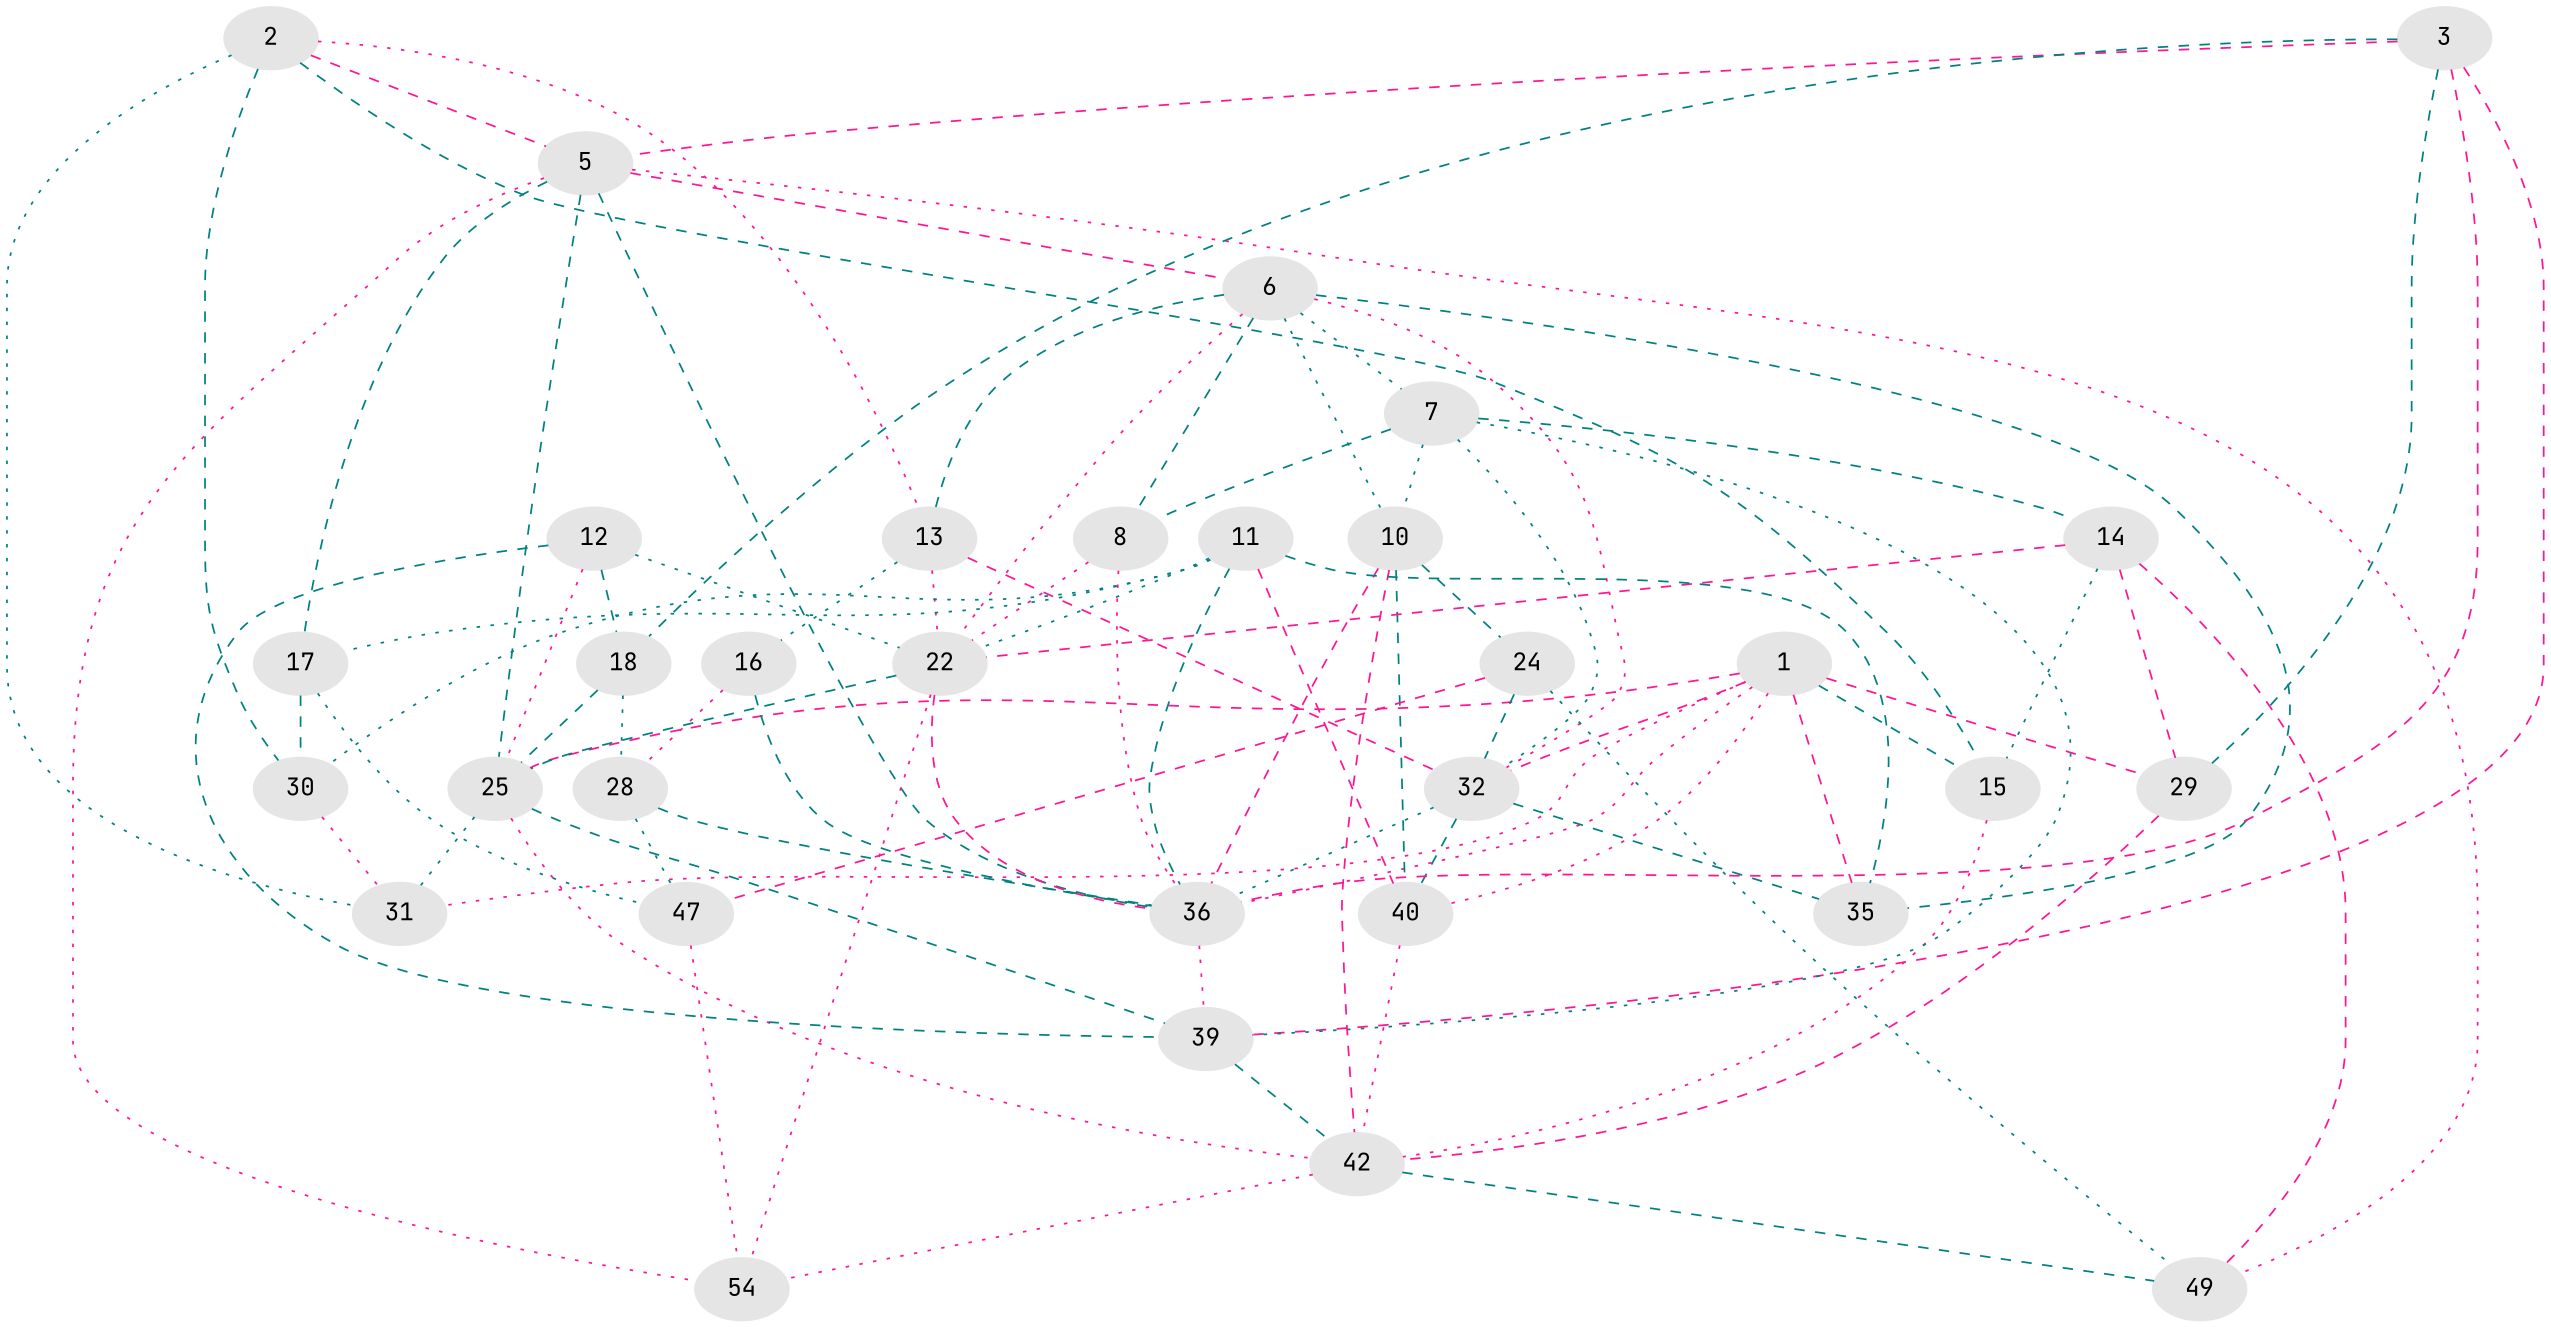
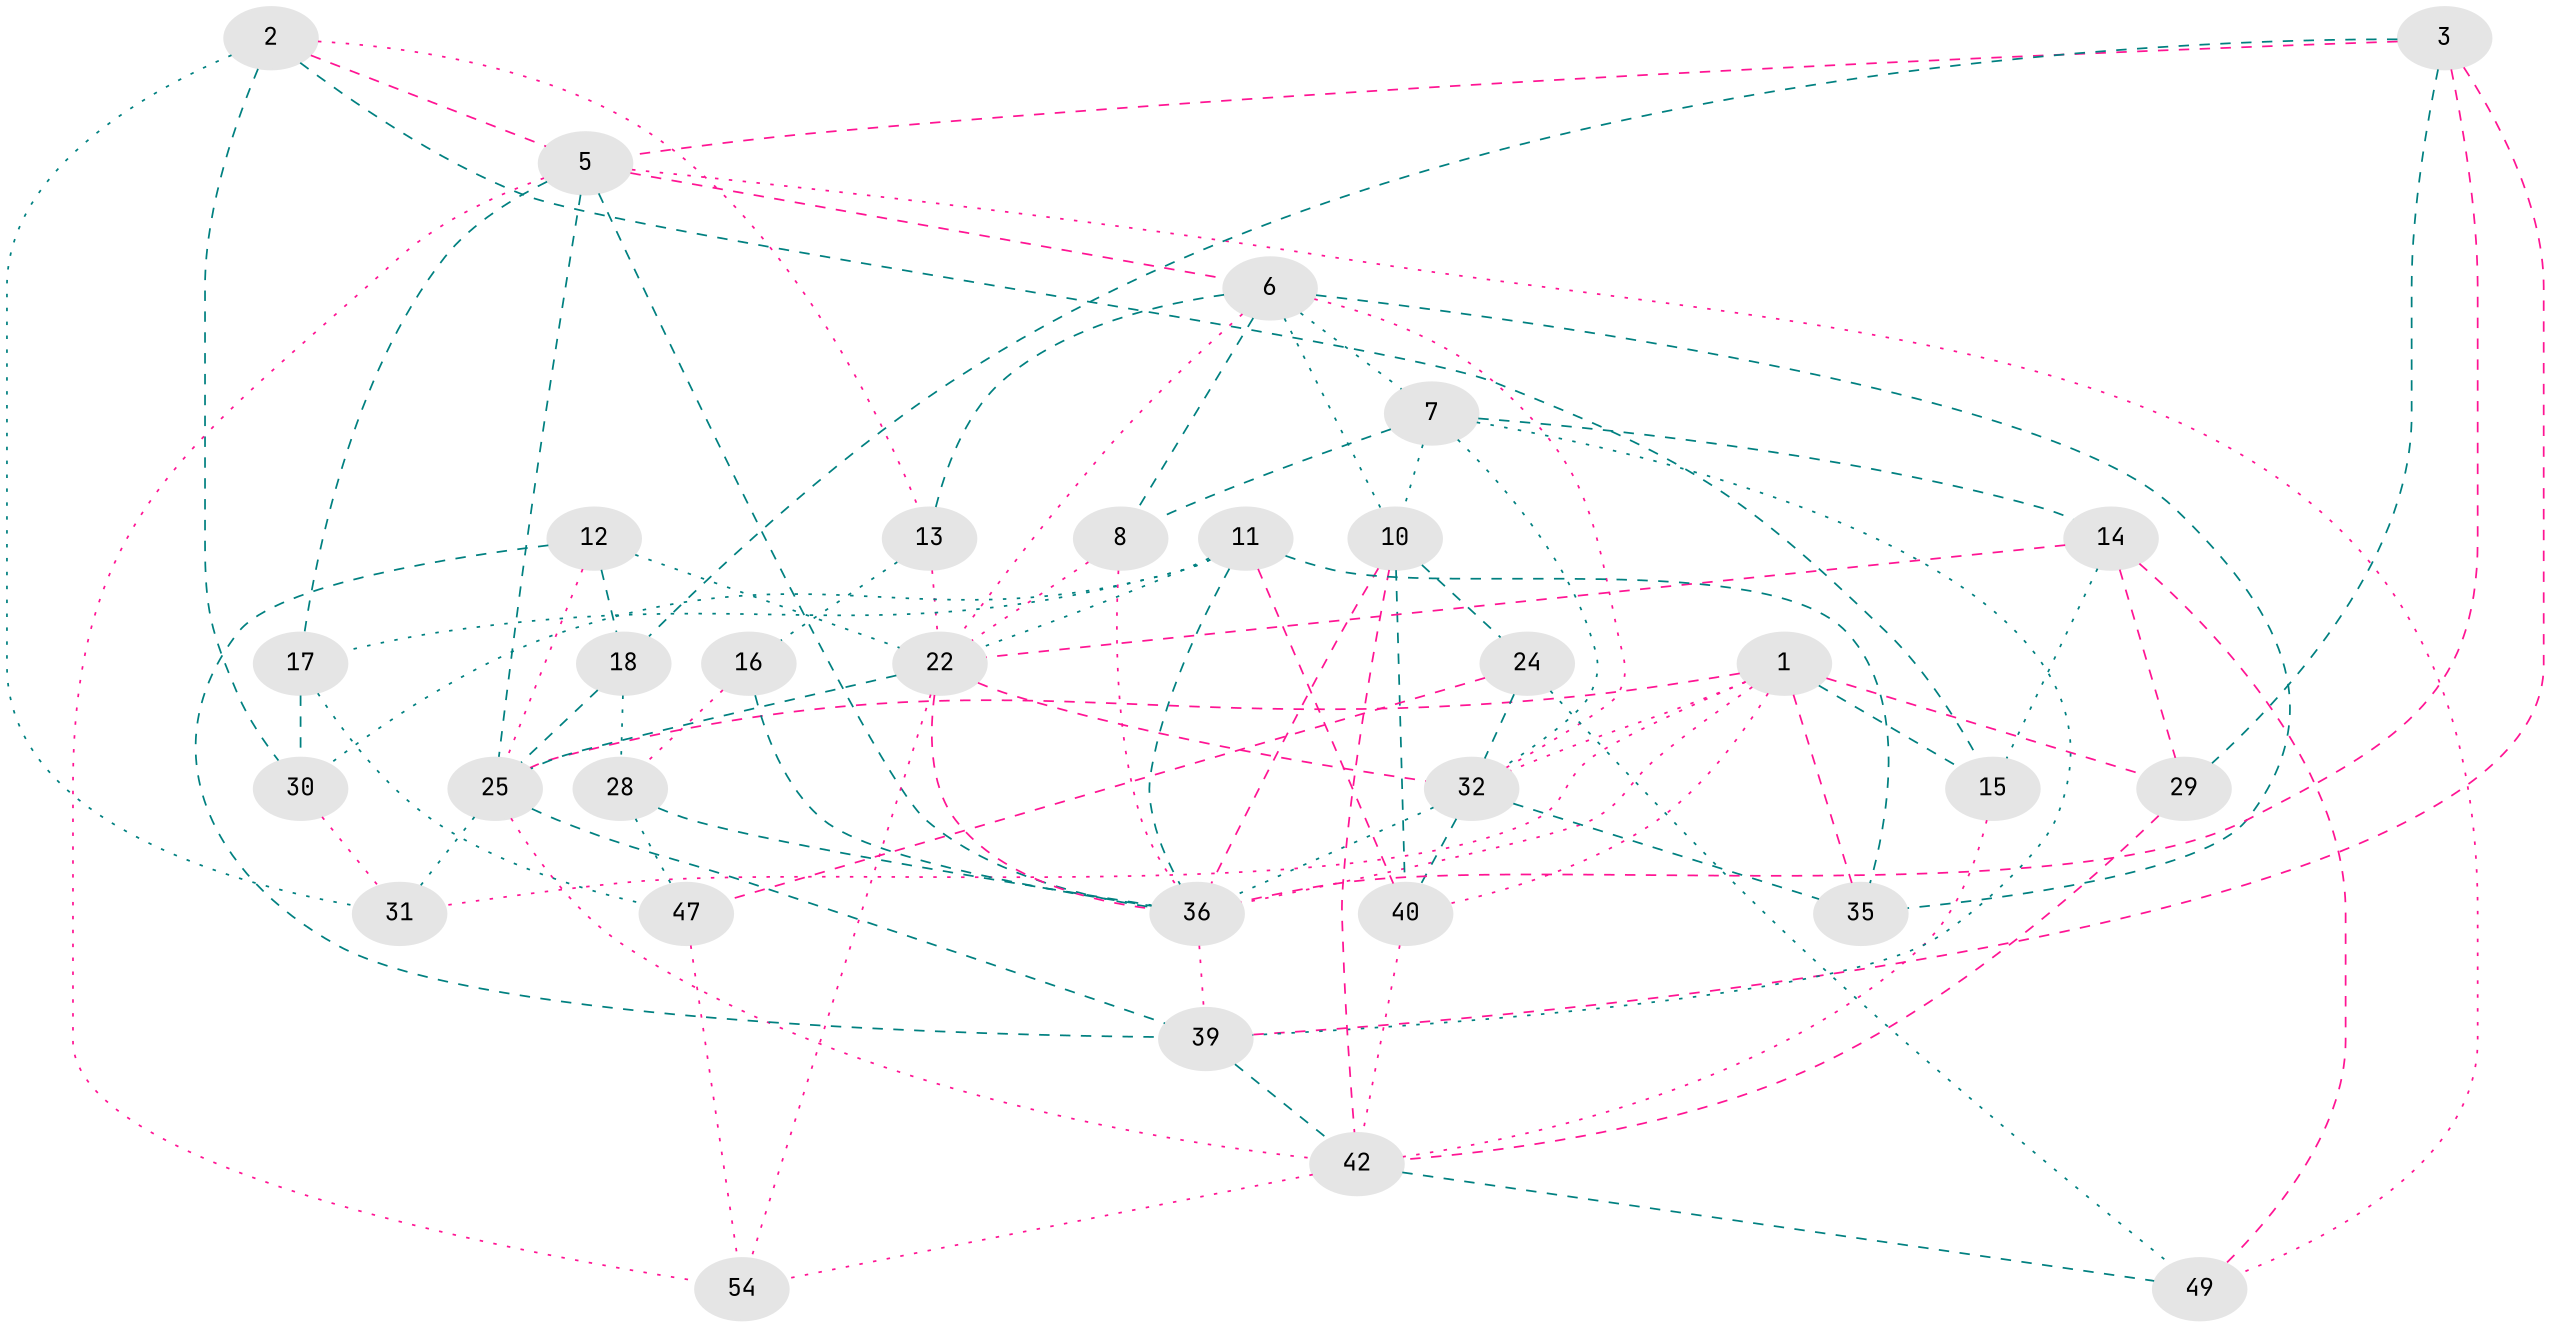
(1201, 664) -> (1200, 742)
(1616, 730) -> (1616, 730)
